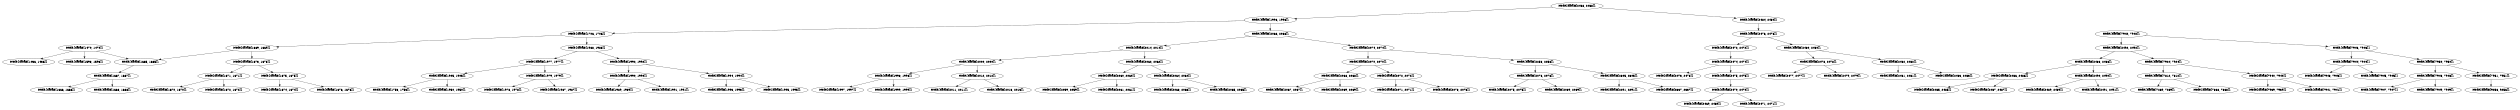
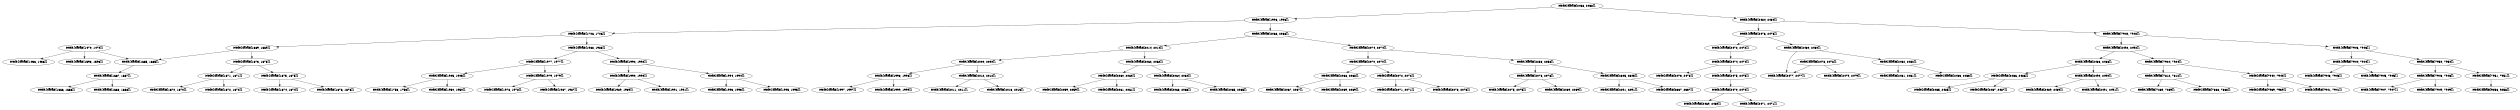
none -> (1939, 27)
(1809, 54) -> (1790, 60)
